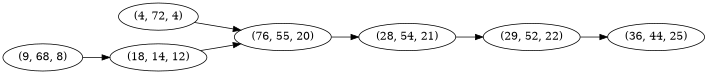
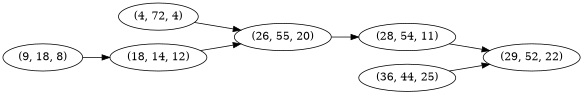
(283, 37) -> (283, 37)
(407, 37) -> (407, 37)
(590, 37) -> (466, 68)
(43, 57) -> (43, 57)
